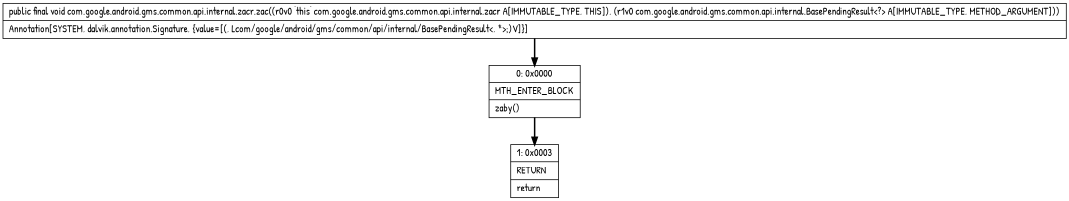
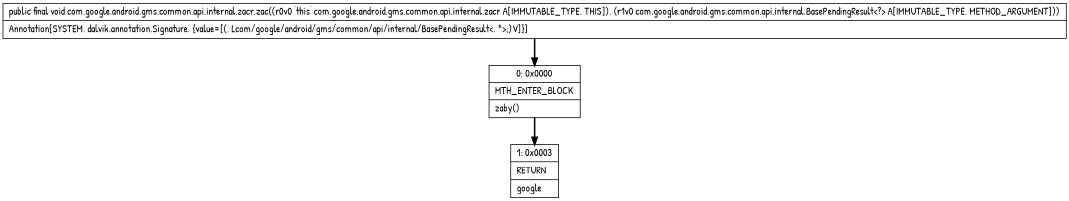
(529, 188) -> (529, 188)
